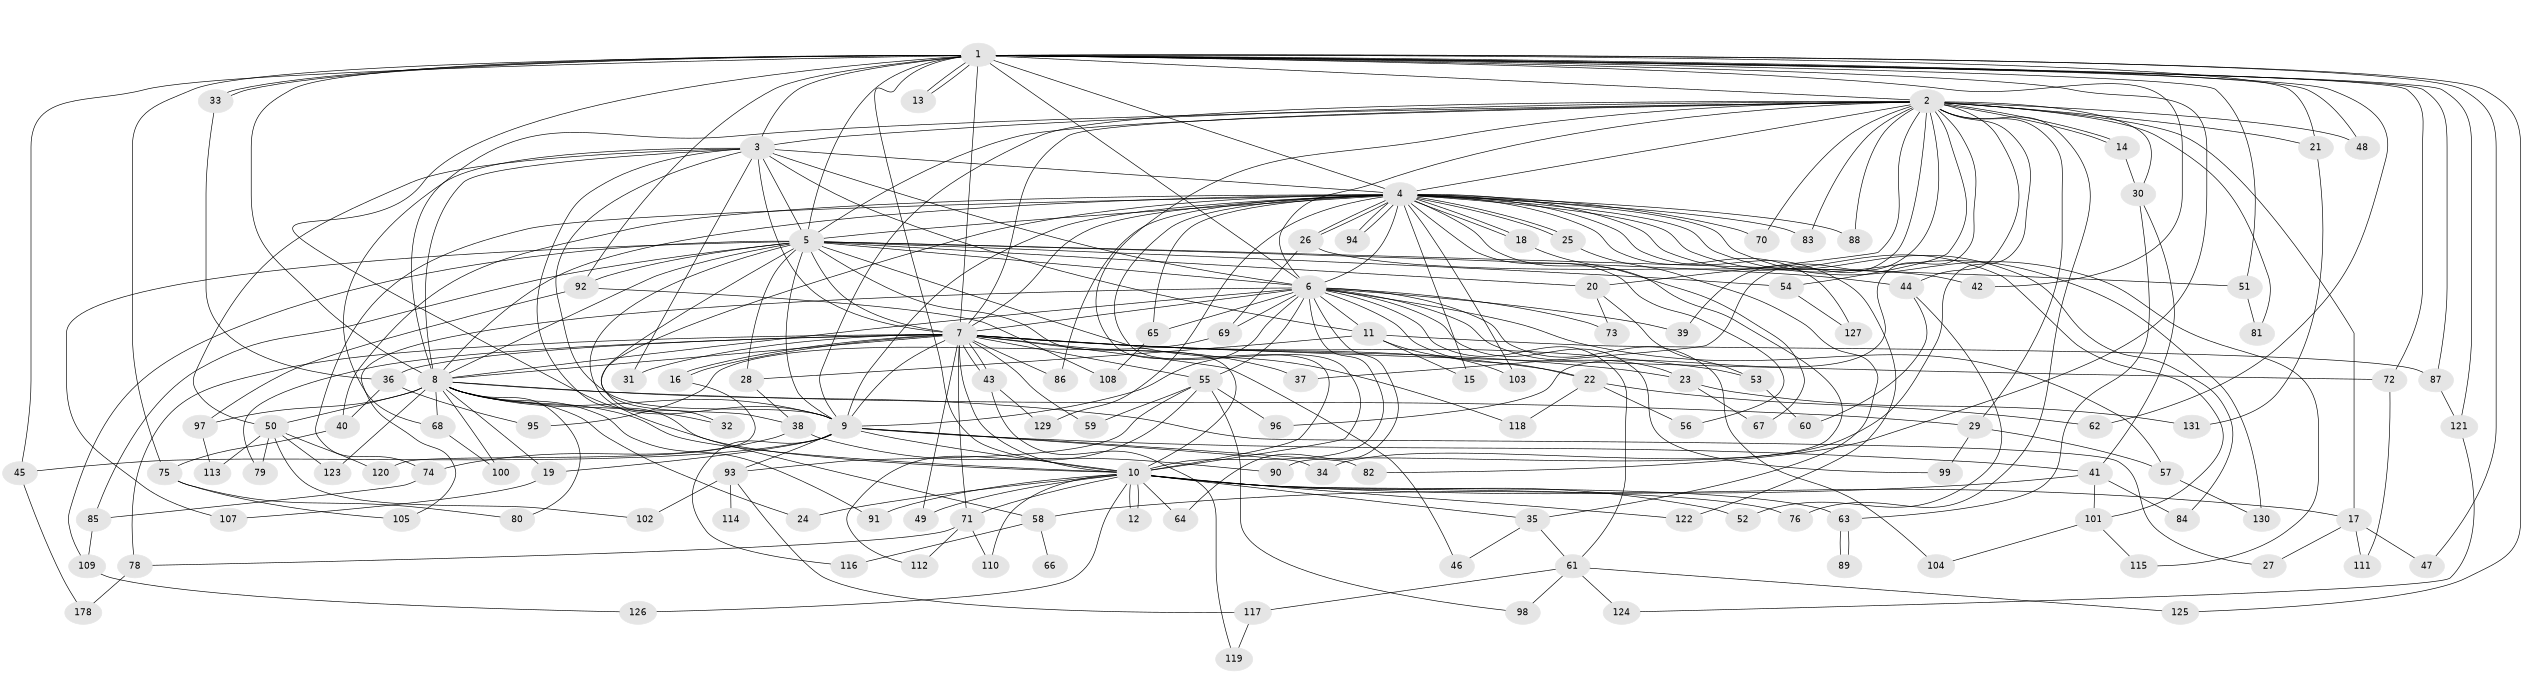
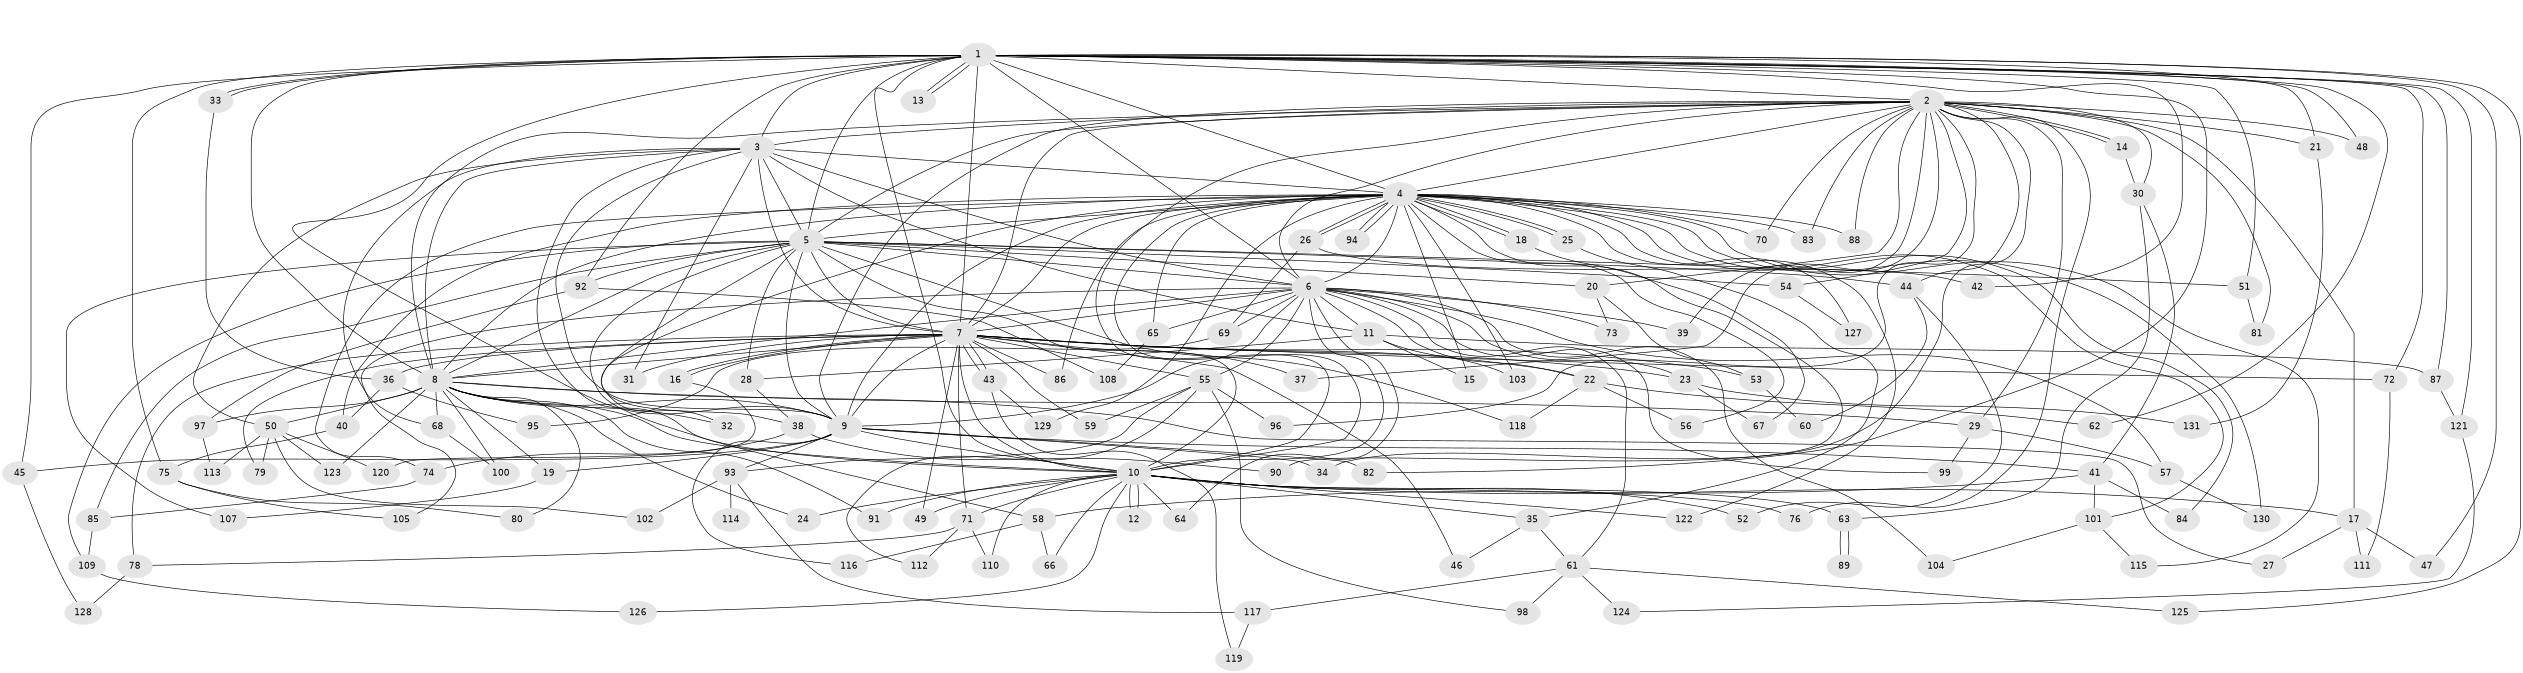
none -> (1083, 516)
(83, 613) -> (83, 613)
